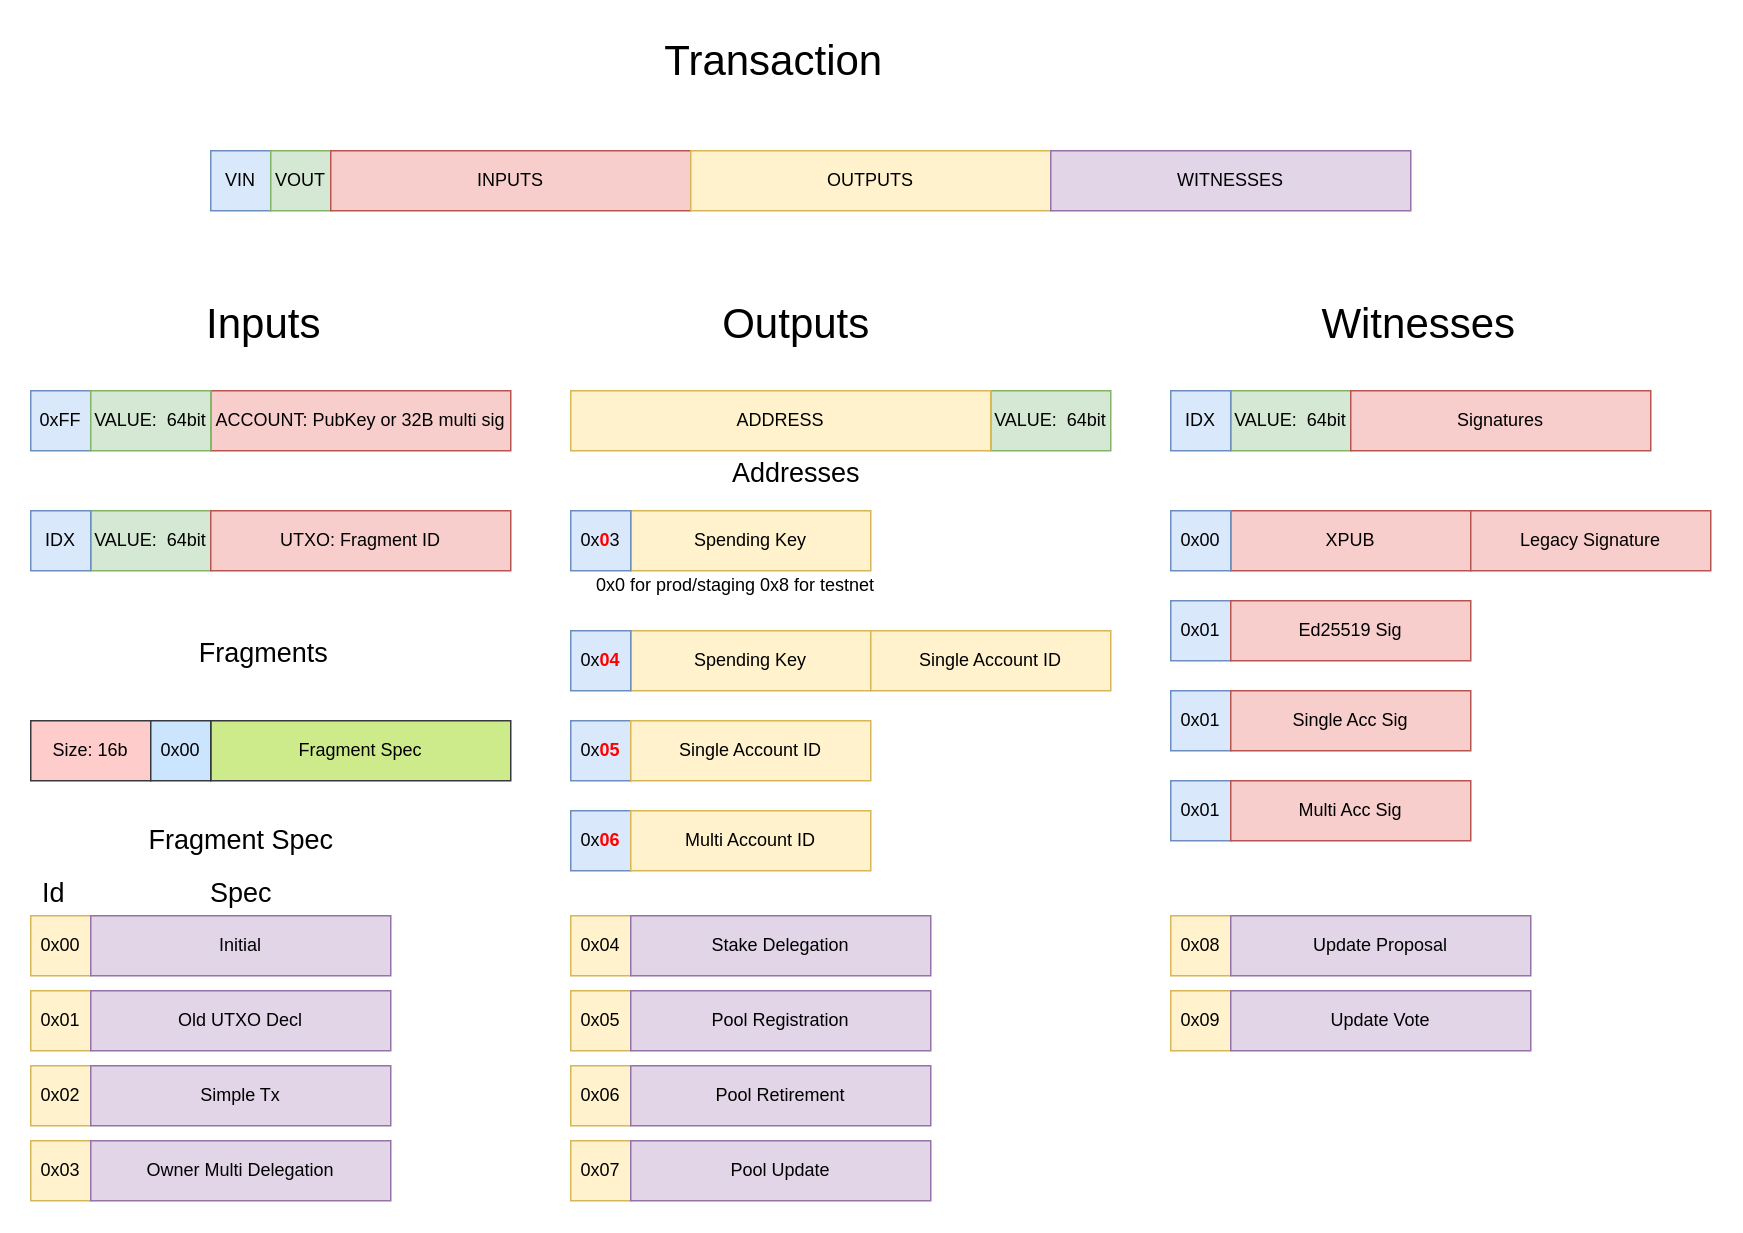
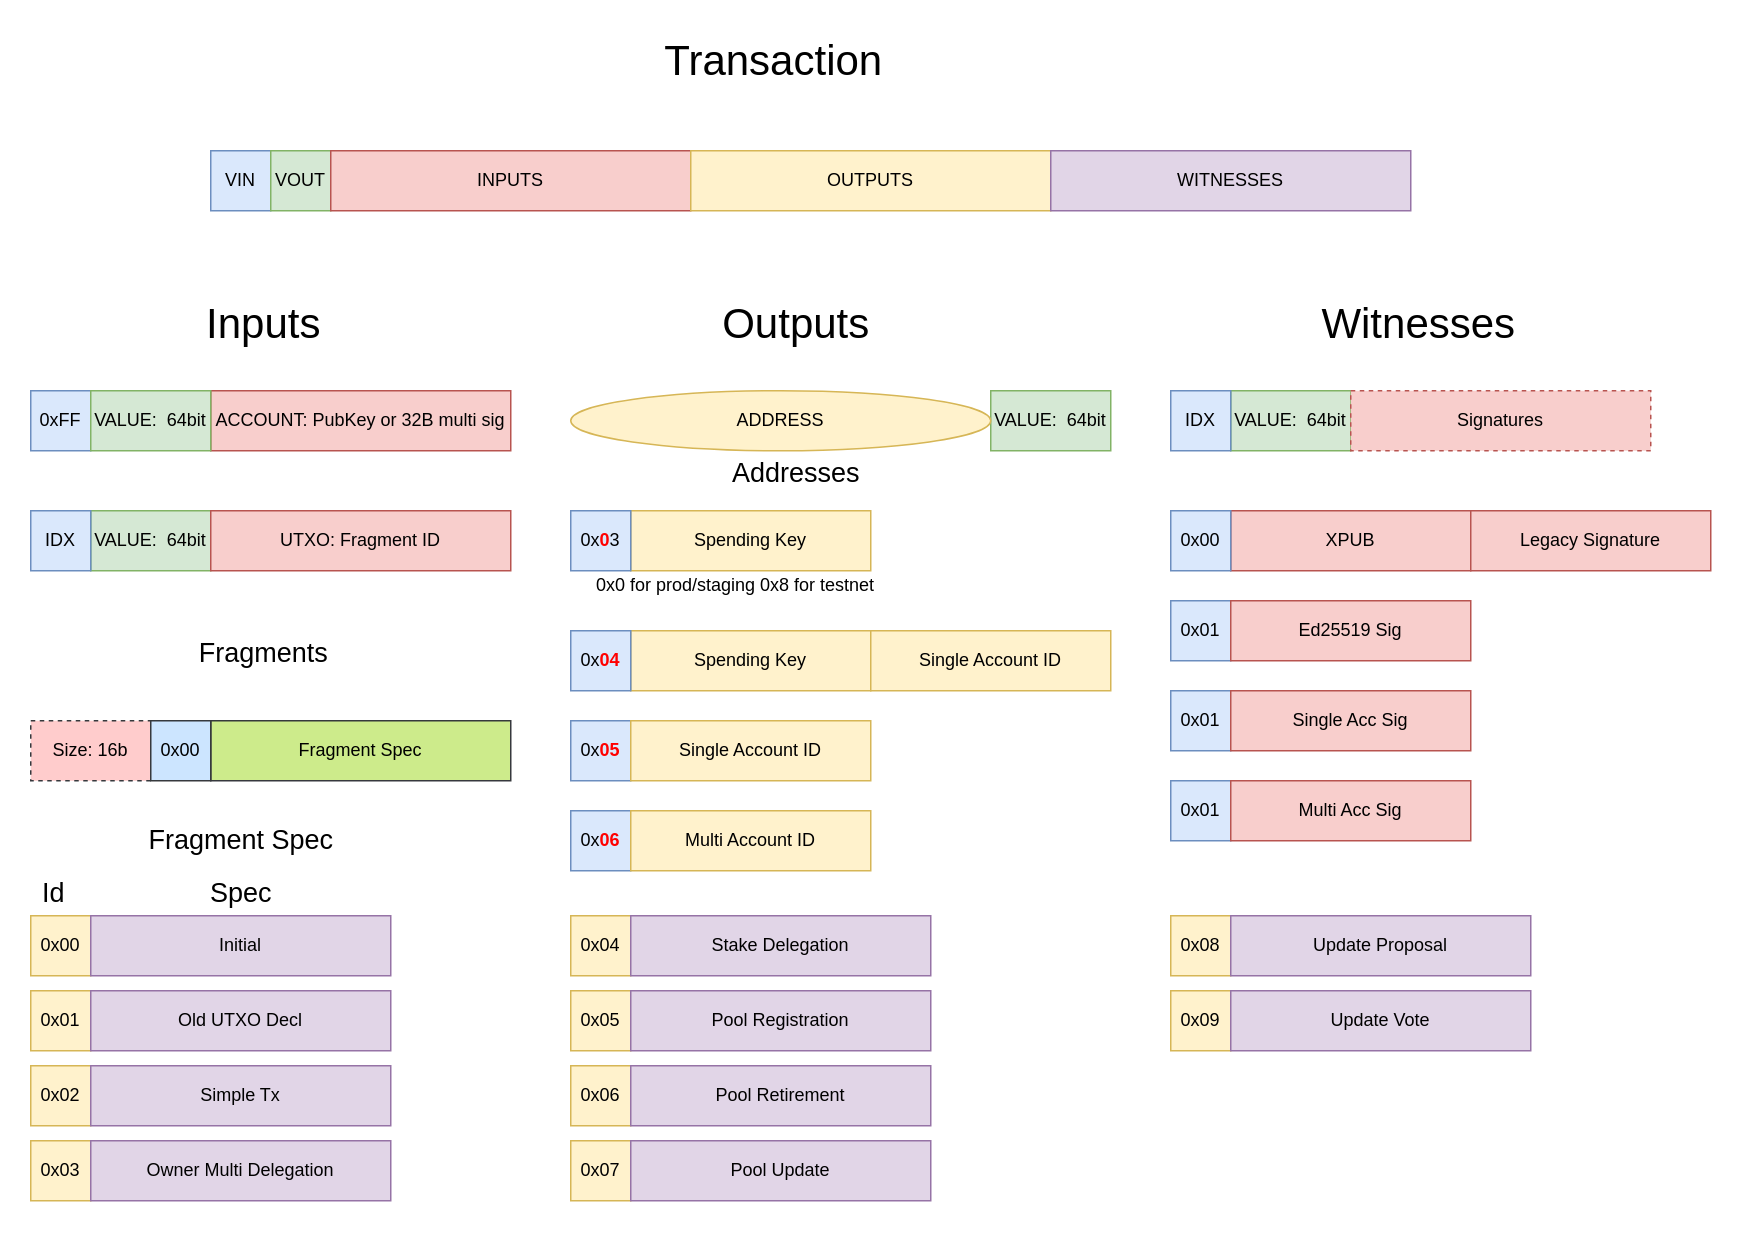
(781, 421) -> (781, 421)
(1501, 421) -> (1501, 421)
(91, 751) -> (91, 751)
